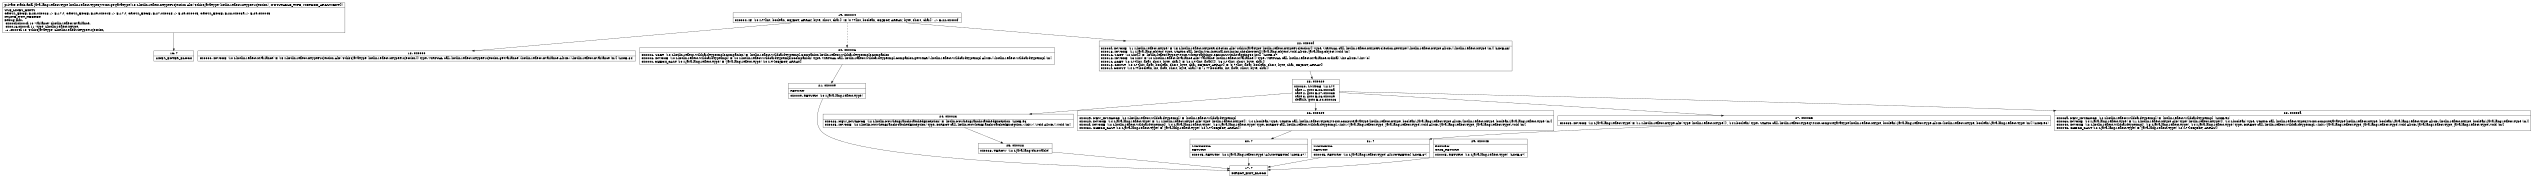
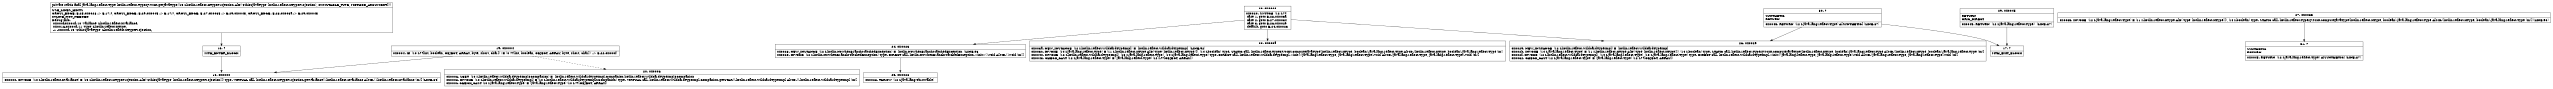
(1306, 56) -> none
(174, 58) -> (221, 53)
none -> (221, 63)
(827, 91) -> none
(1315, 93) -> (1266, 20)
(1530, 104) -> none
(1282, 135) -> (1787, 34)
(1447, 150) -> (1973, 19)
(1140, 160) -> none
(1295, 162) -> none
(1249, 173) -> (2007, 53)
